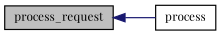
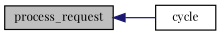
(186, 18) -> (186, 18)
